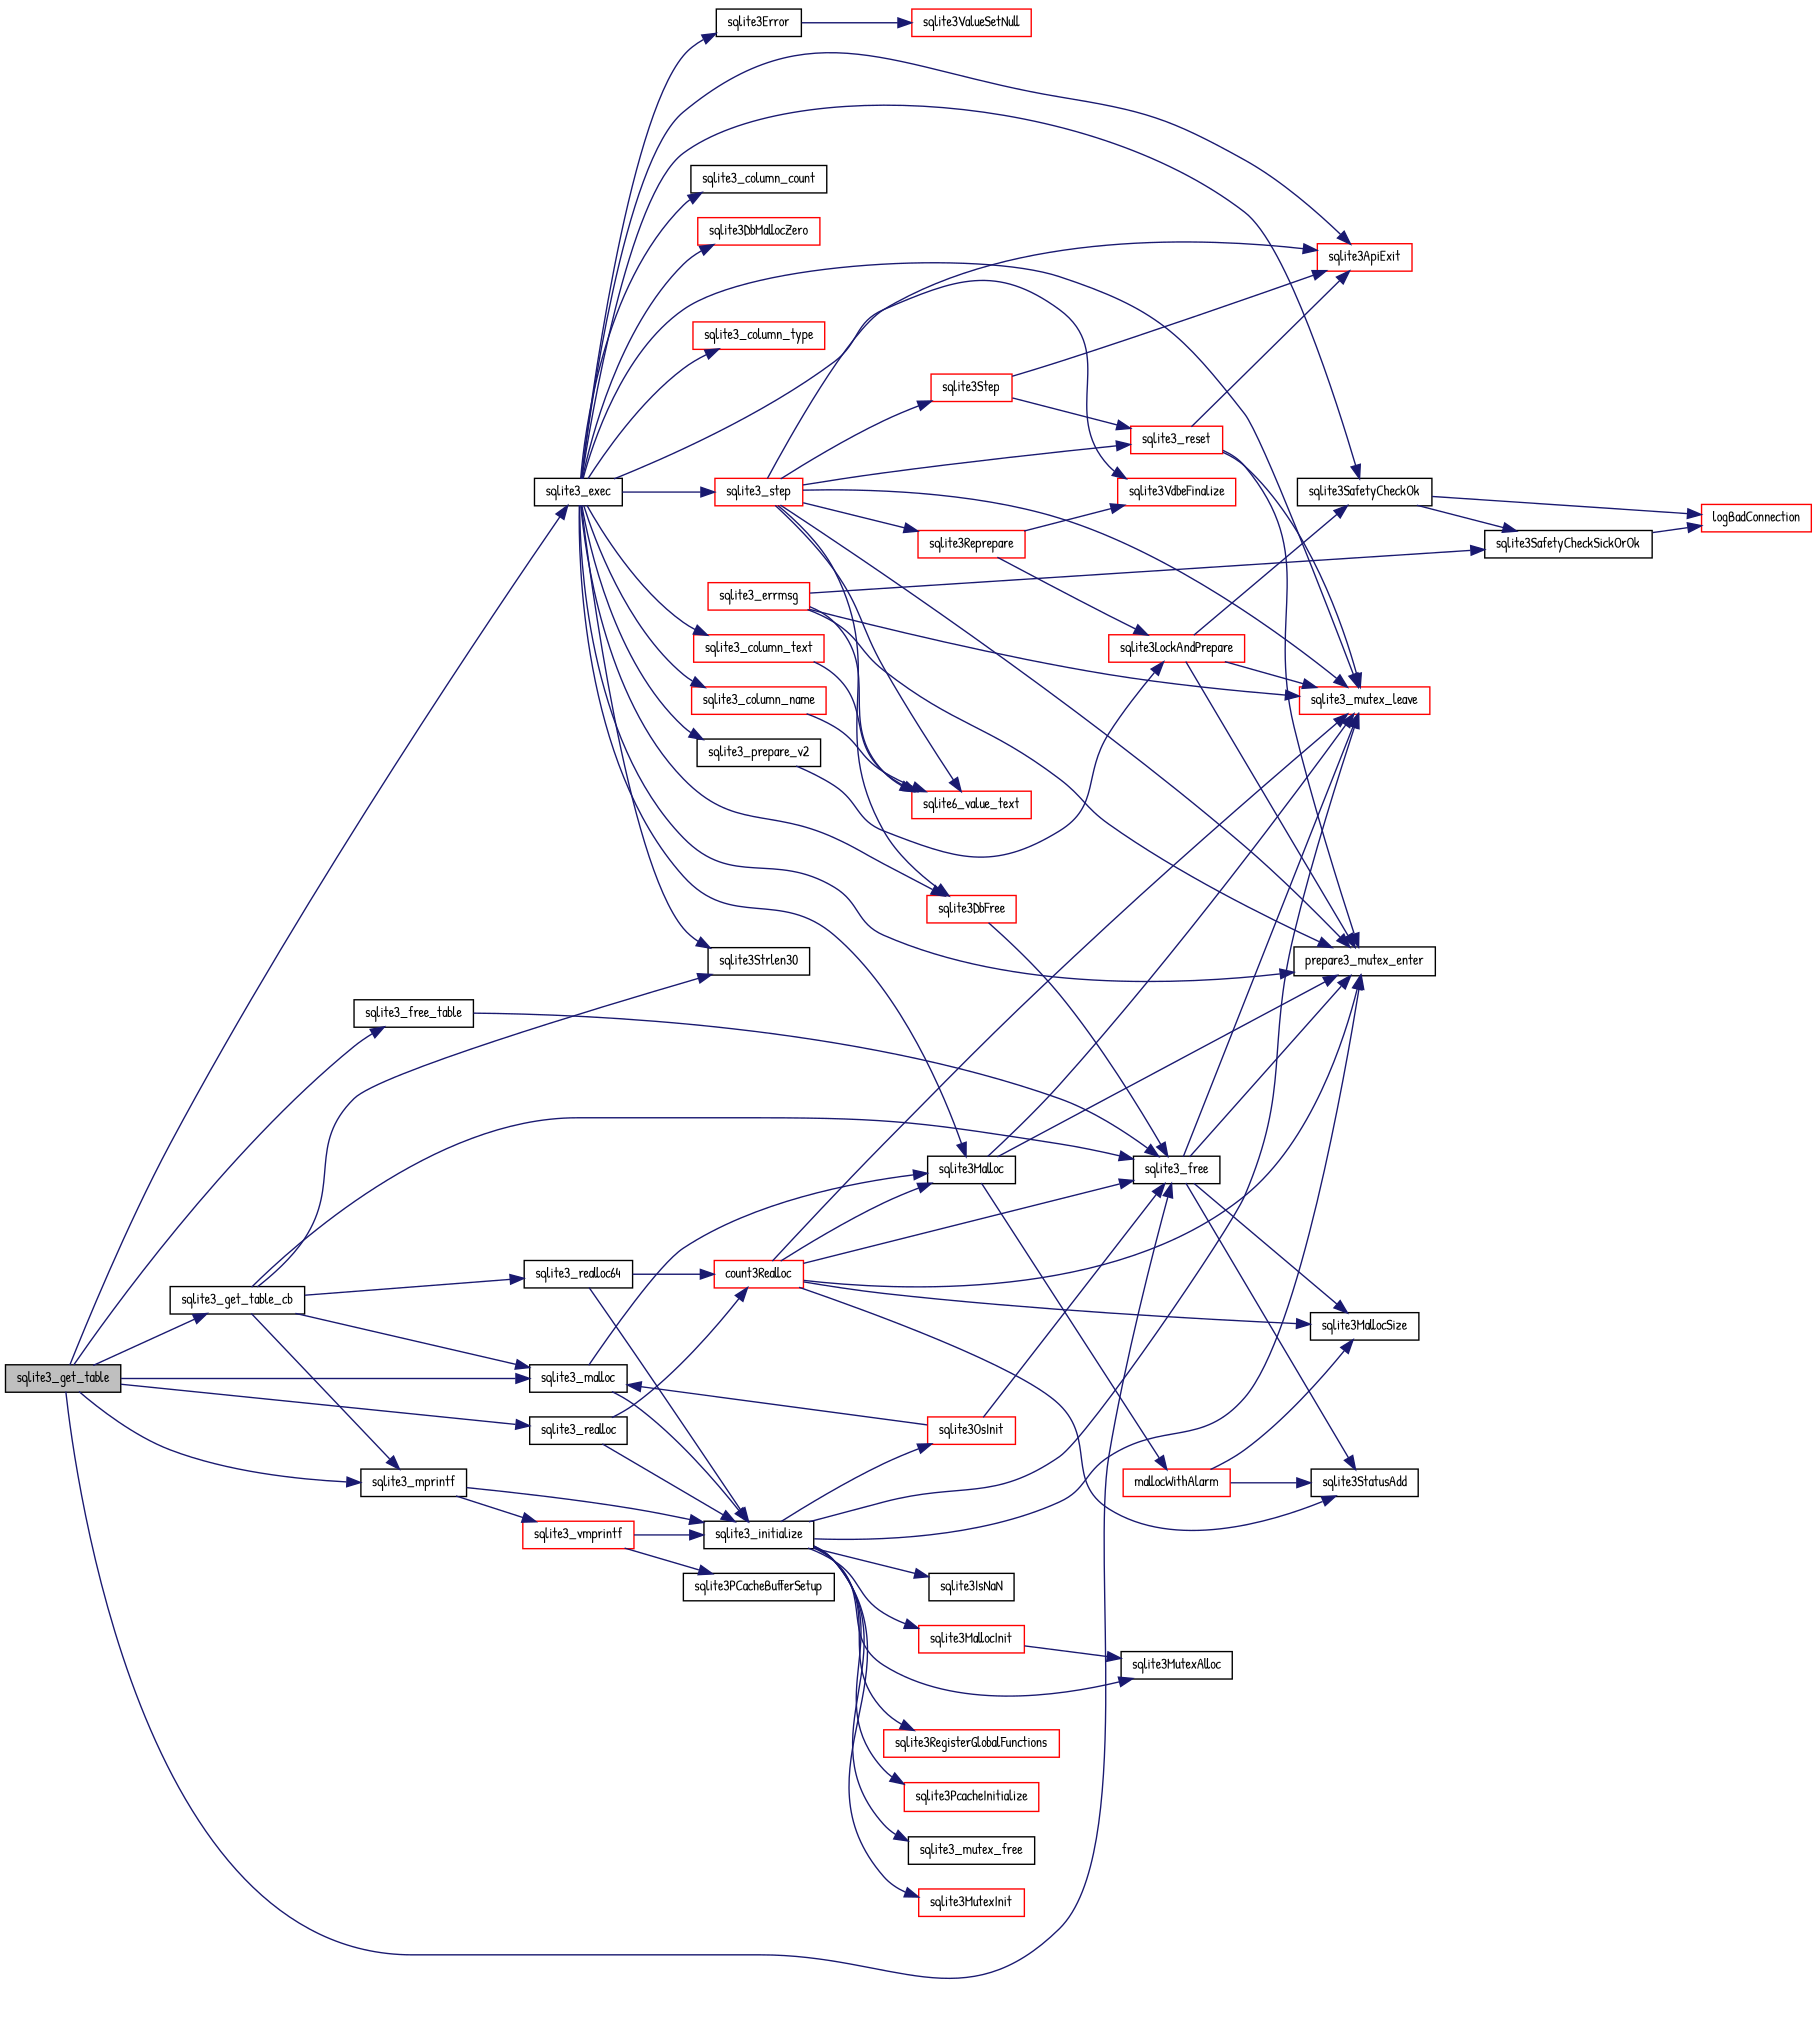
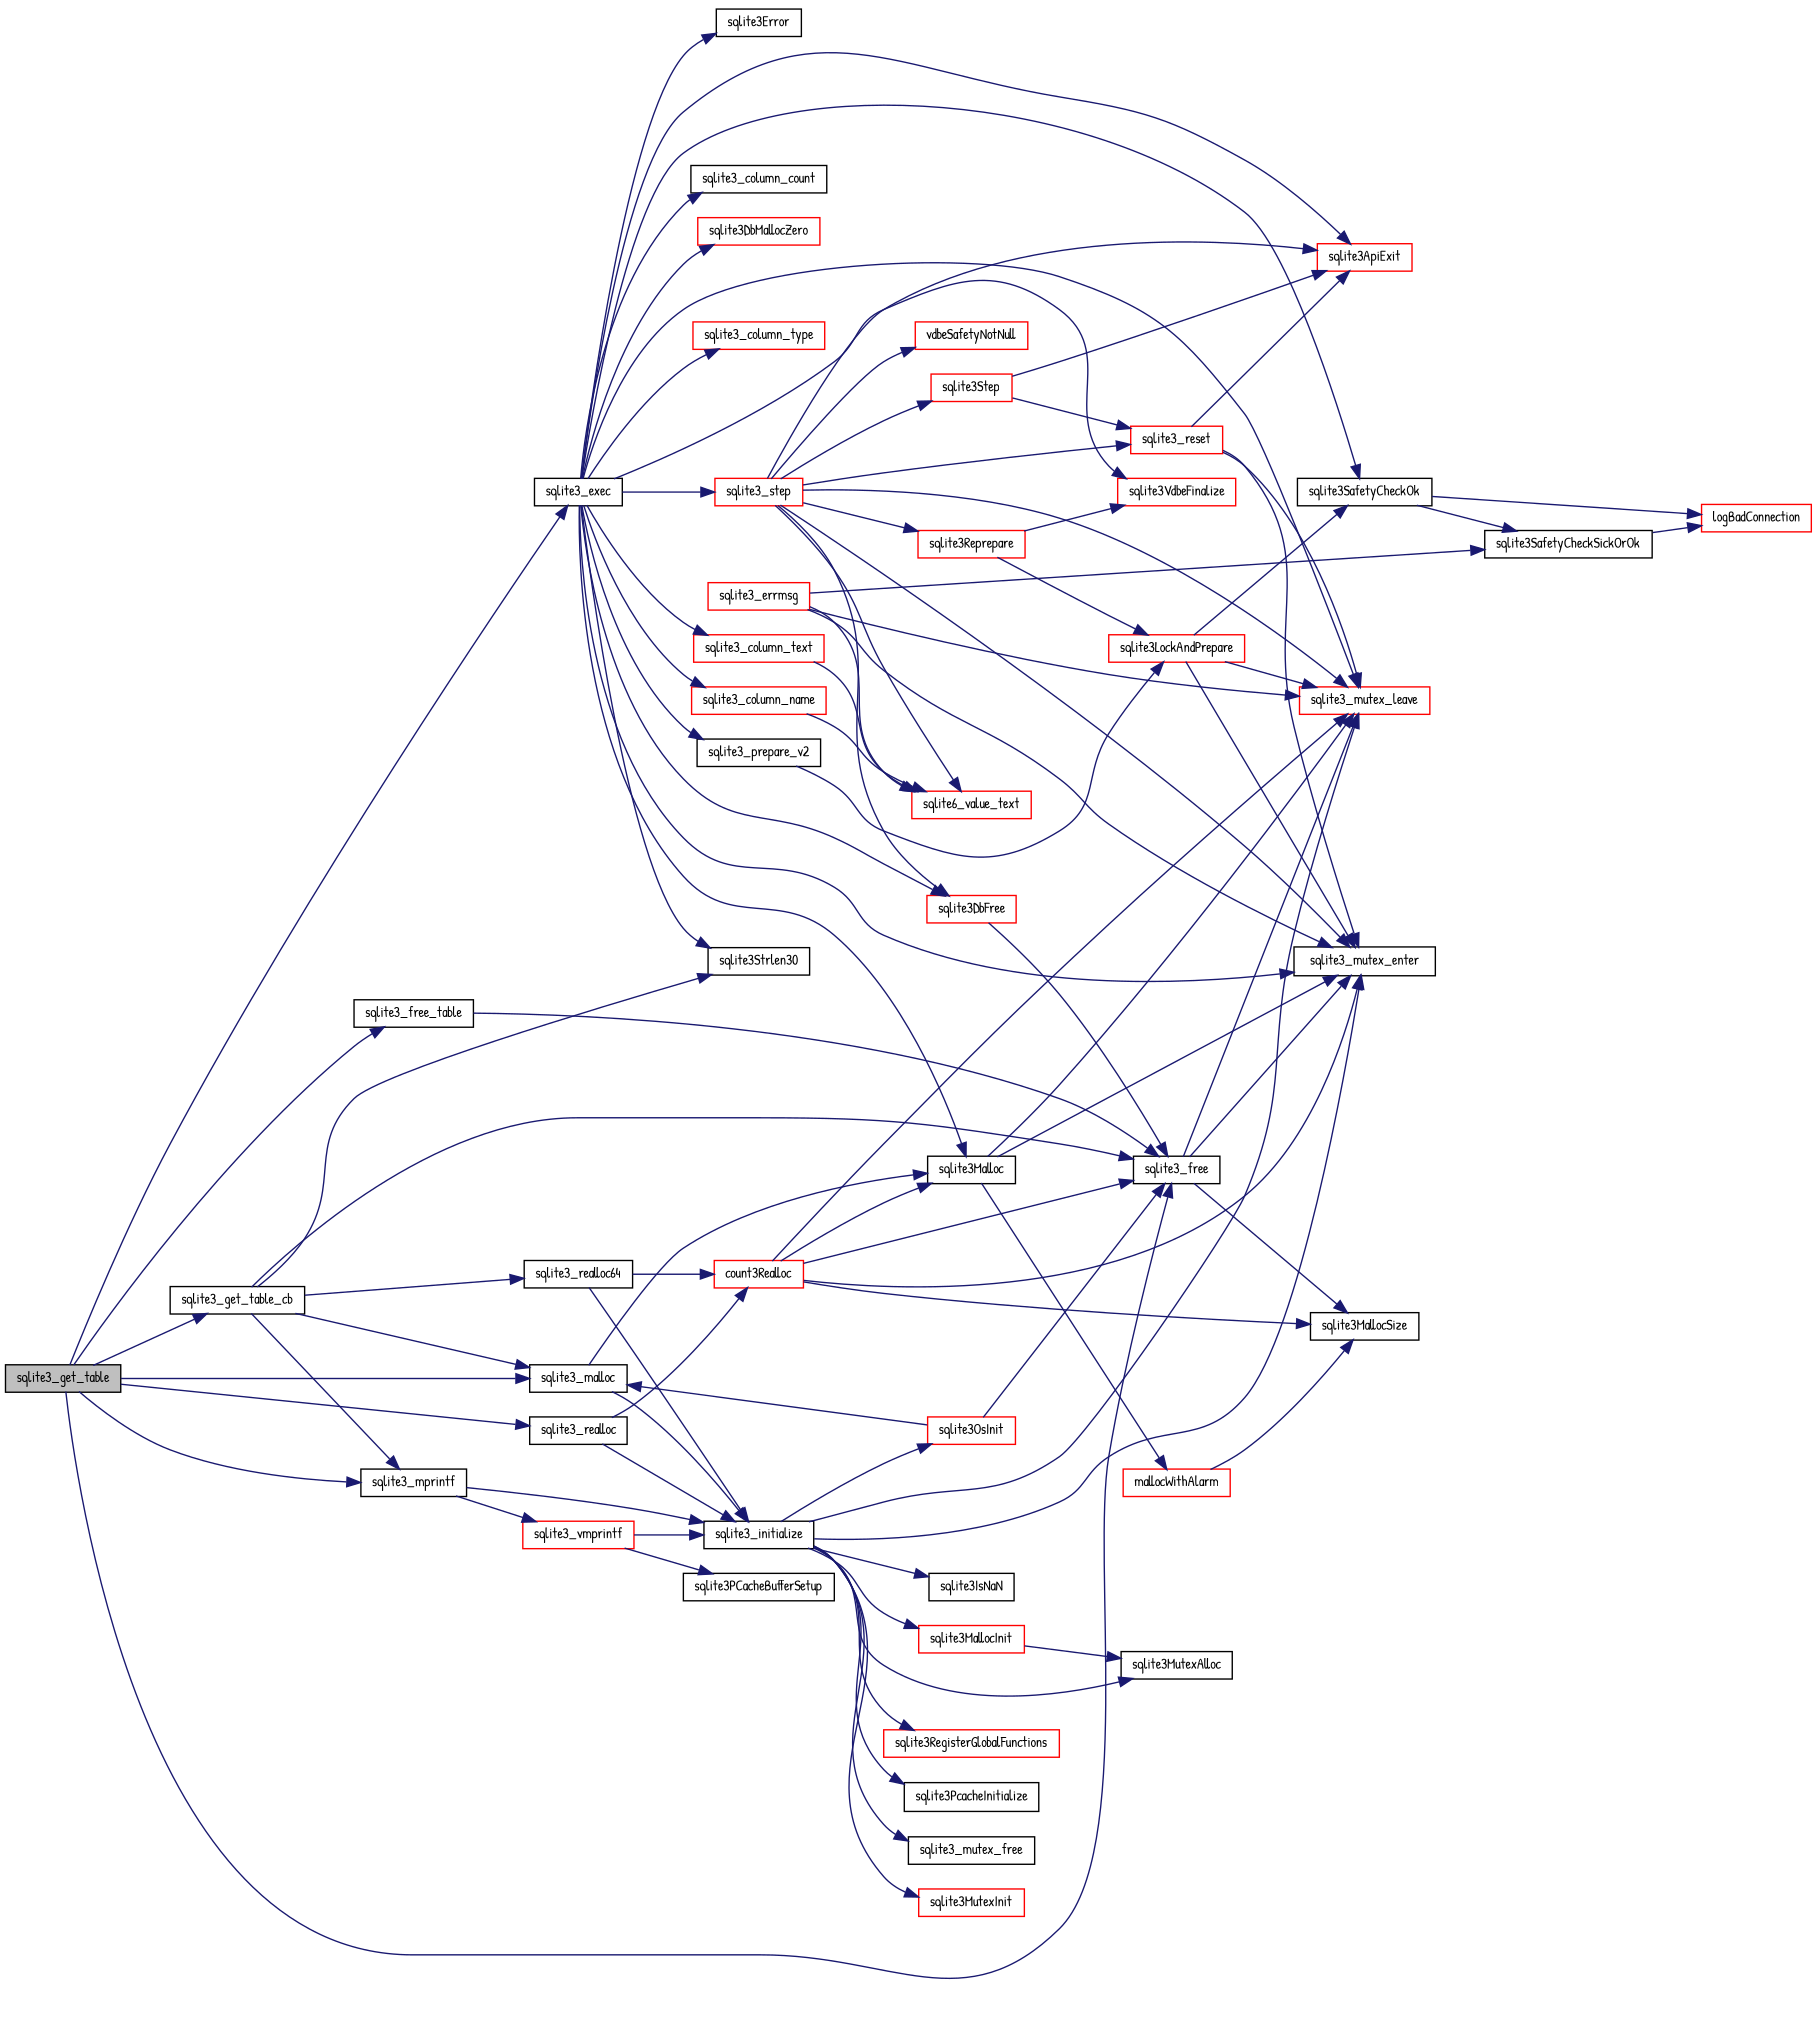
(972, 23) -> none
none -> (972, 336)
(1365, 961) -> (1365, 961)
(1365, 1483) -> none
(972, 1797) -> (972, 1797)
